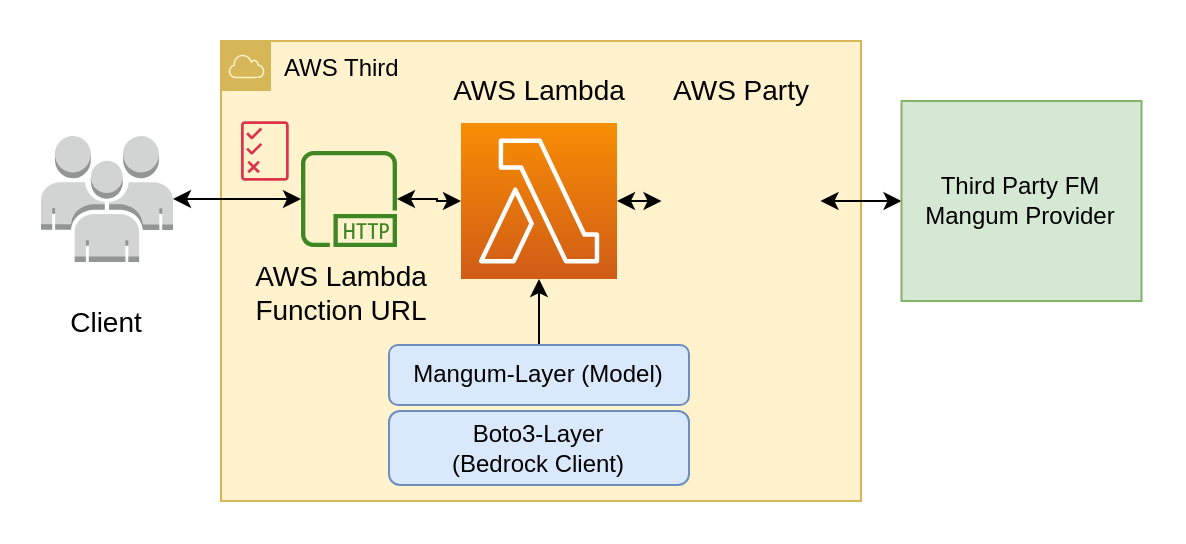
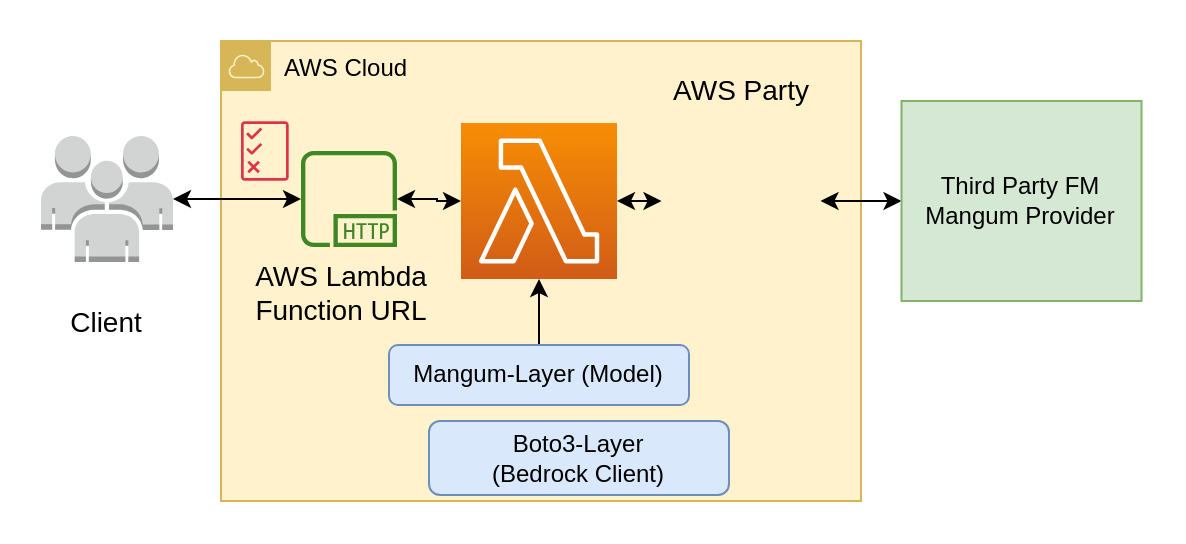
(339, 69) -> (339, 69)
(539, 91) -> none
(539, 448) -> (579, 458)
